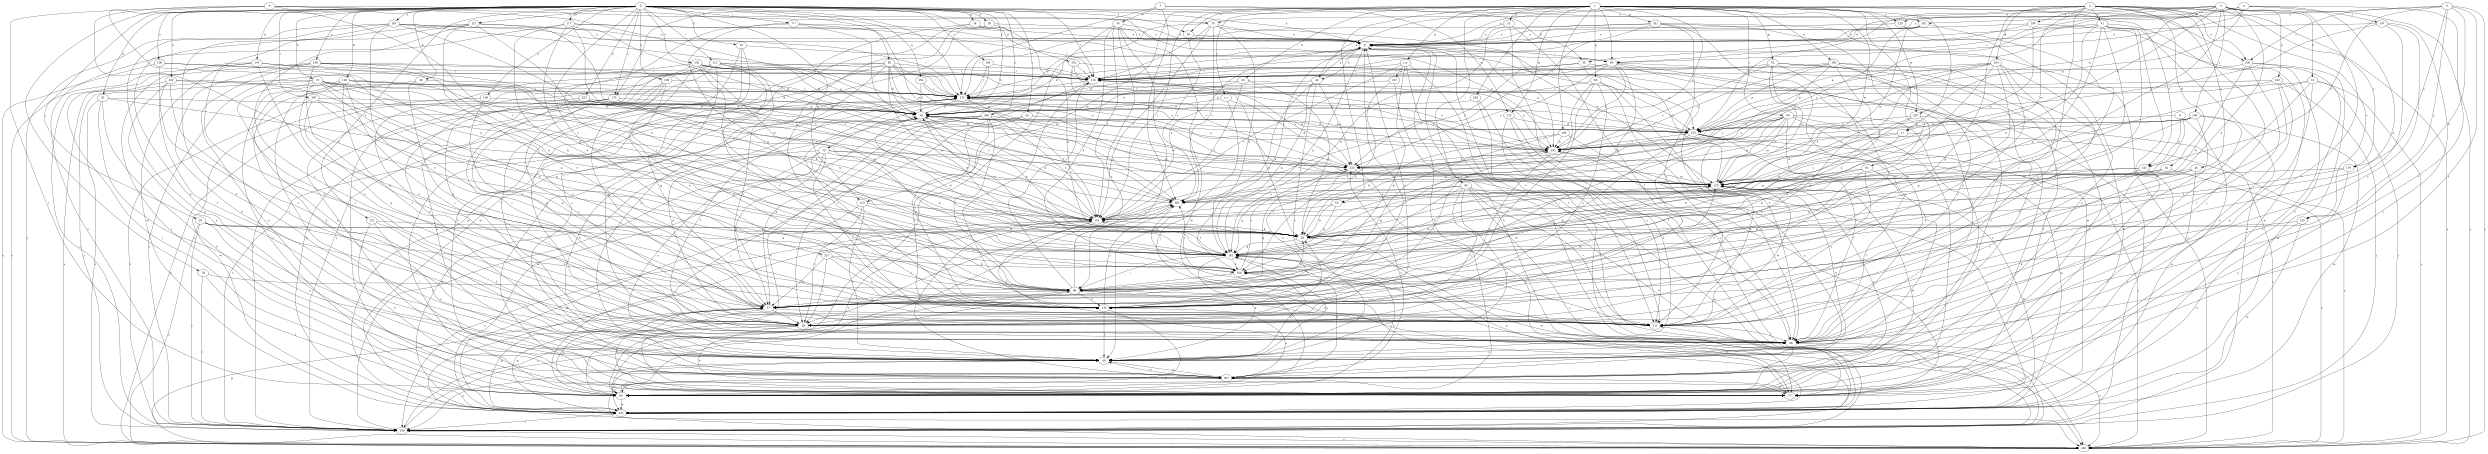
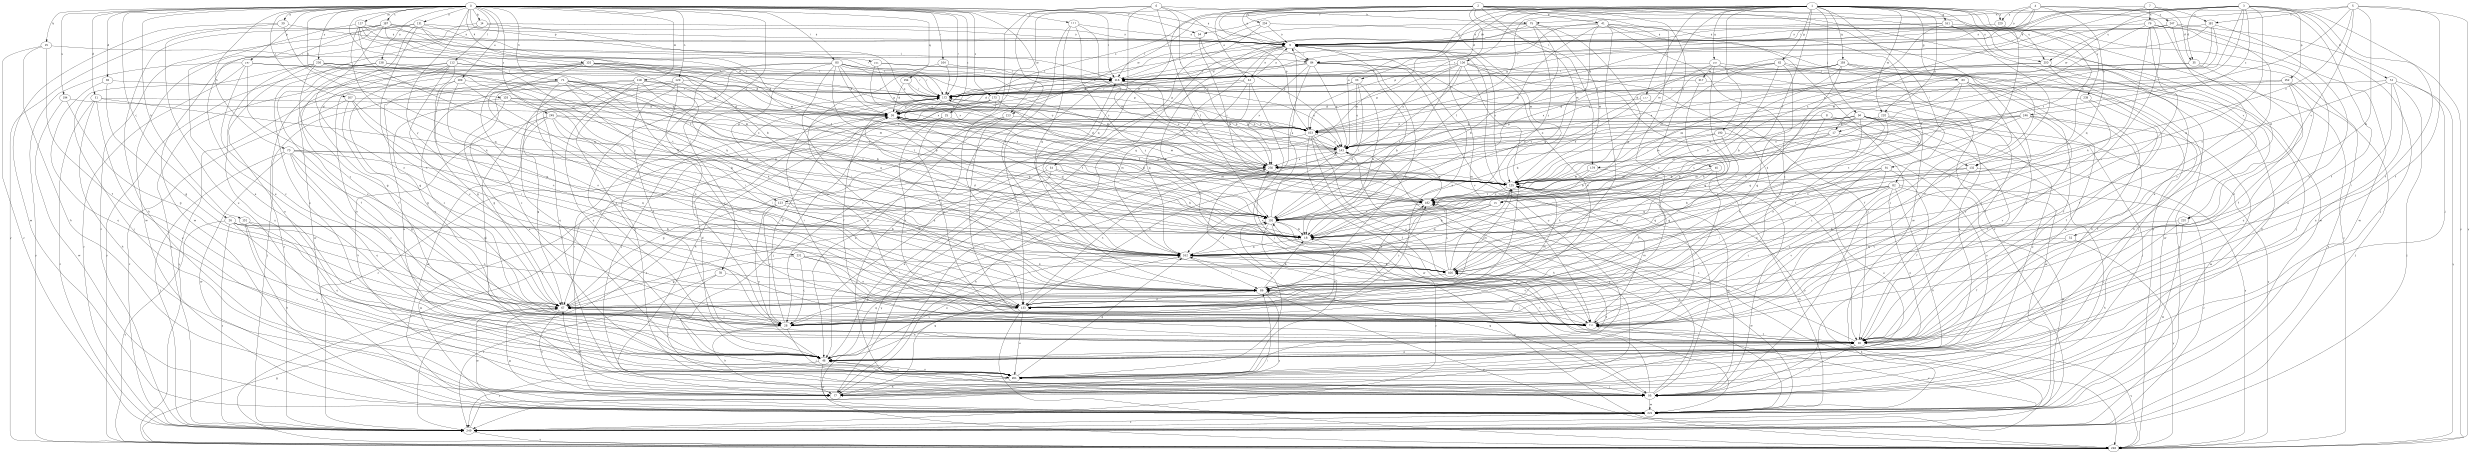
(1441, 43) -> none
